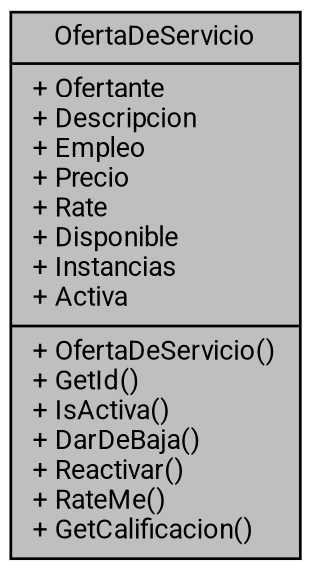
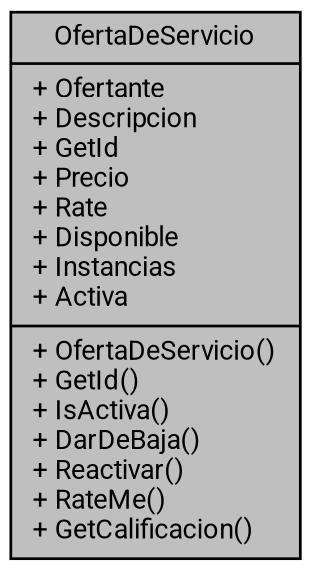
(91, 149) -> (77, 149)
